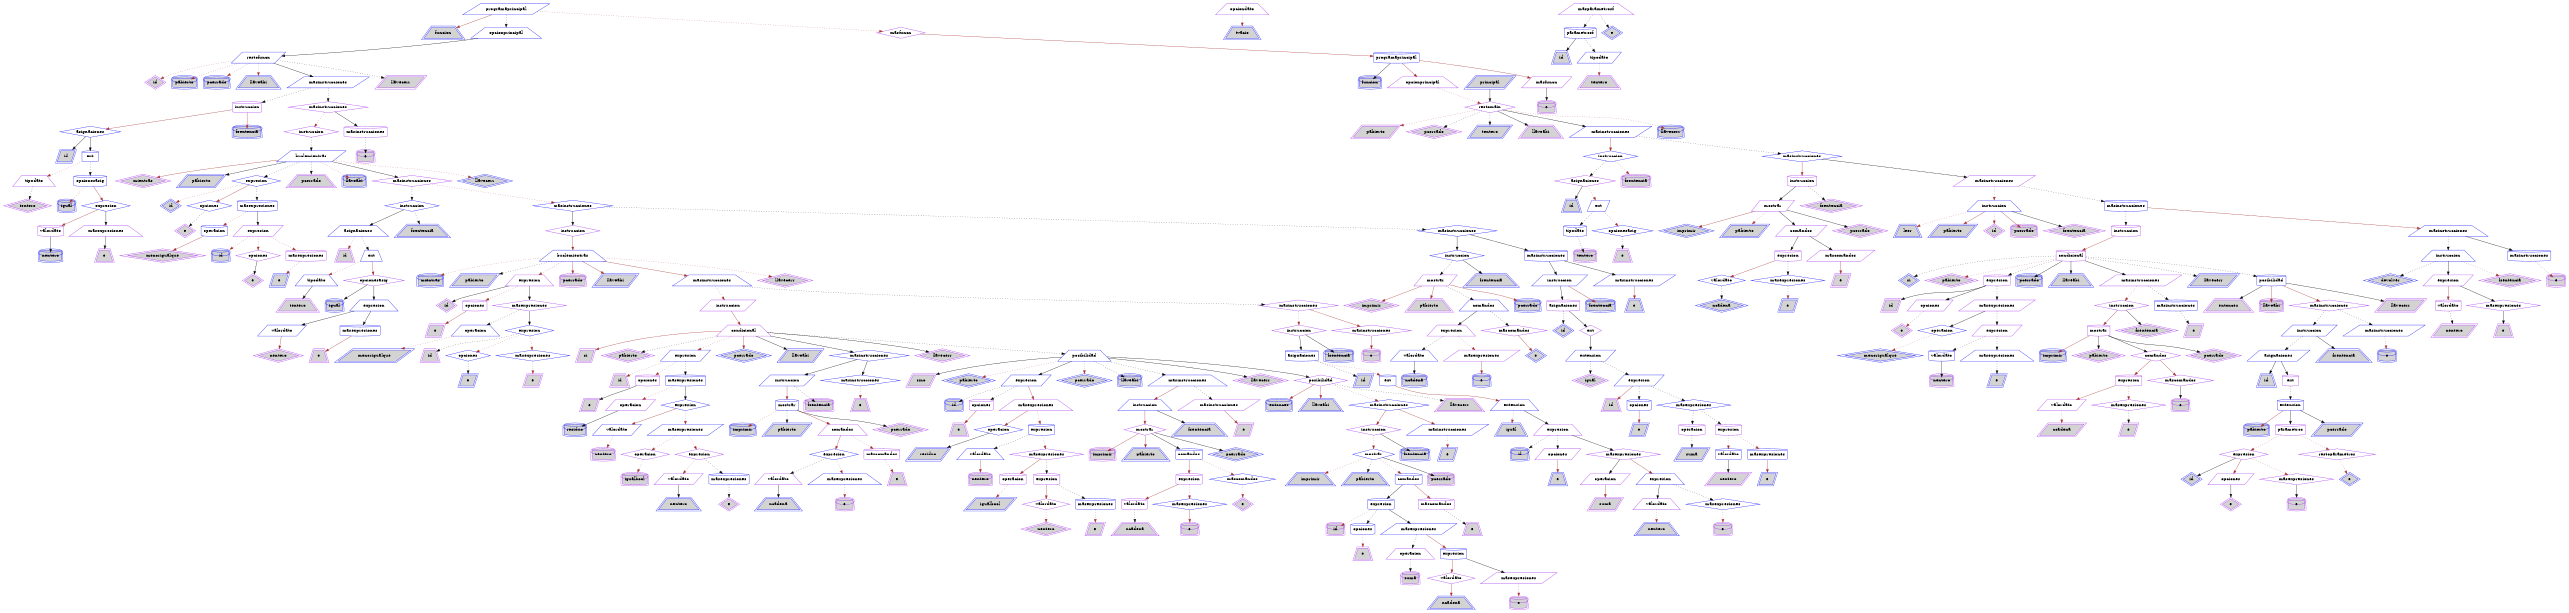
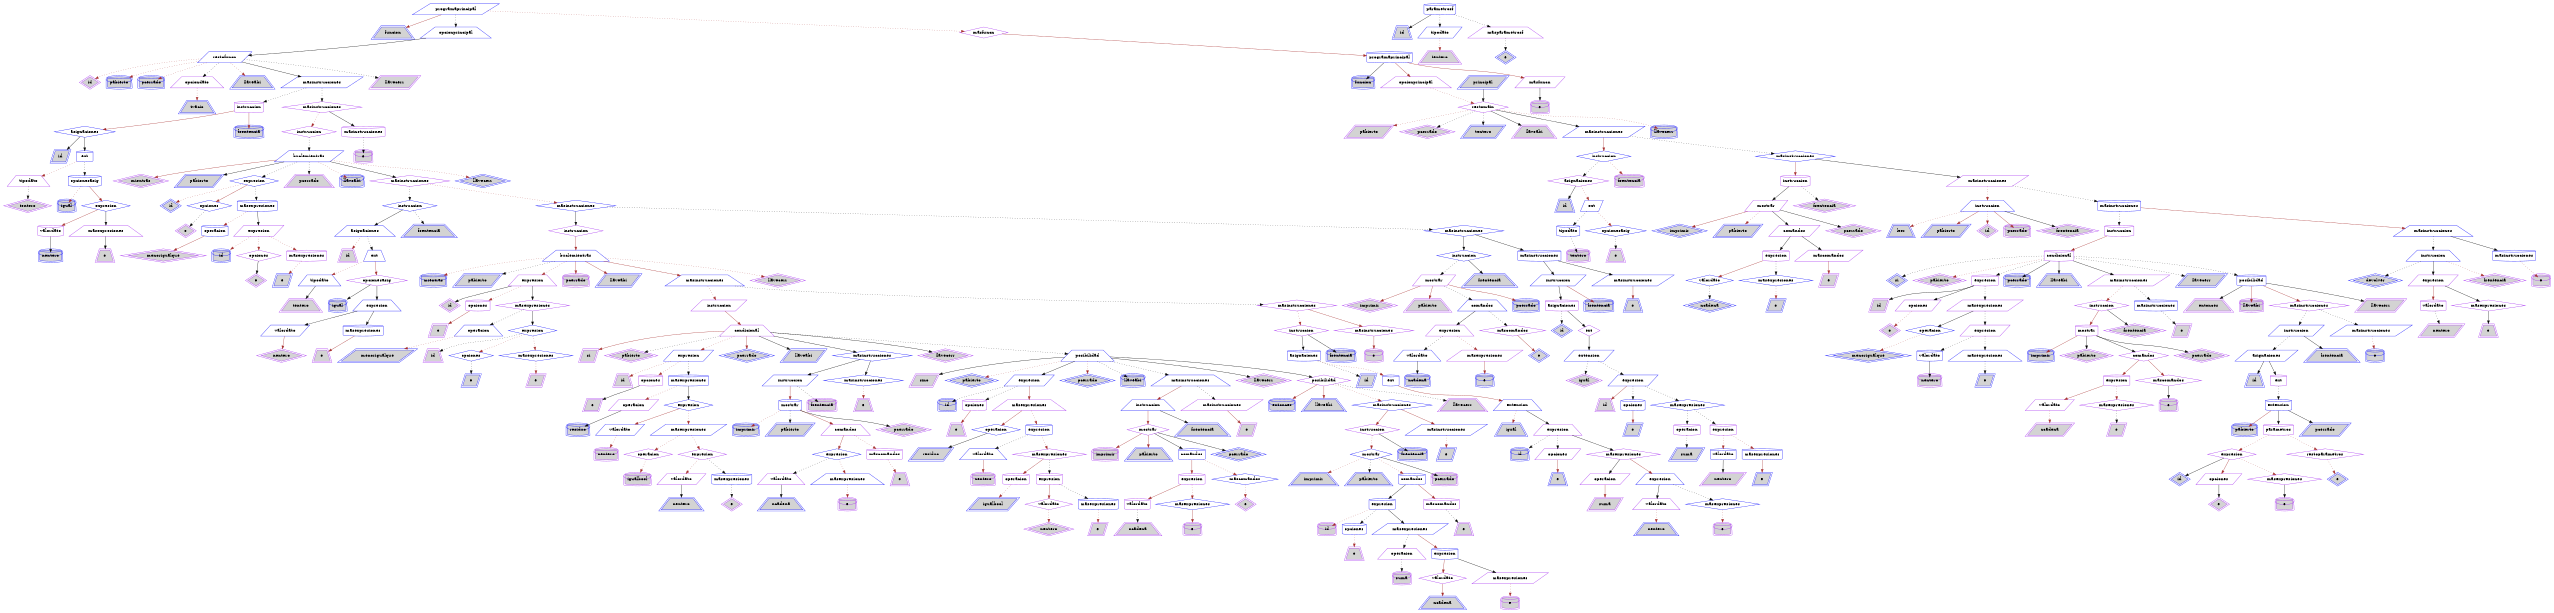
(1589, 20) -> (1471, 20)
none -> (212, 69)
